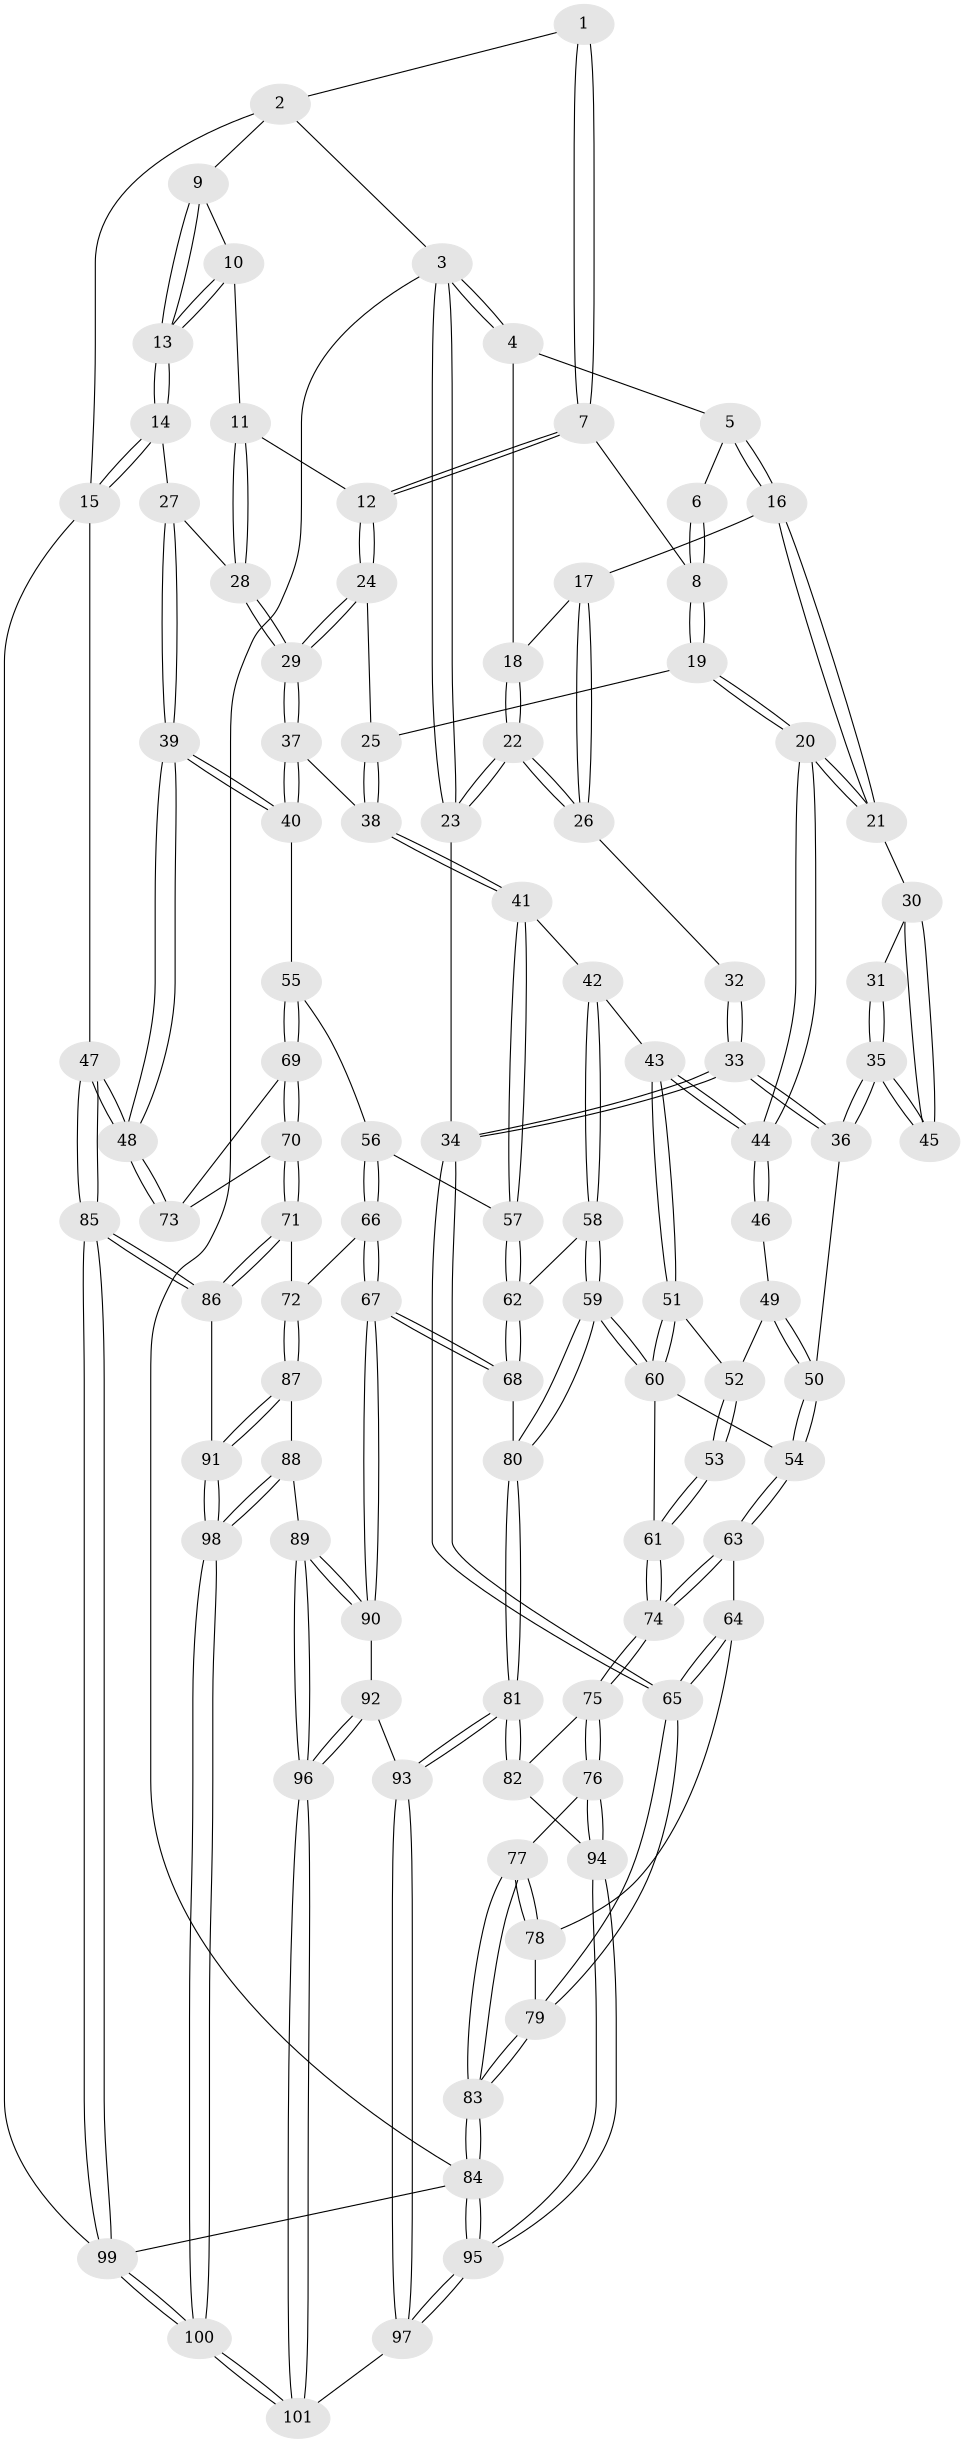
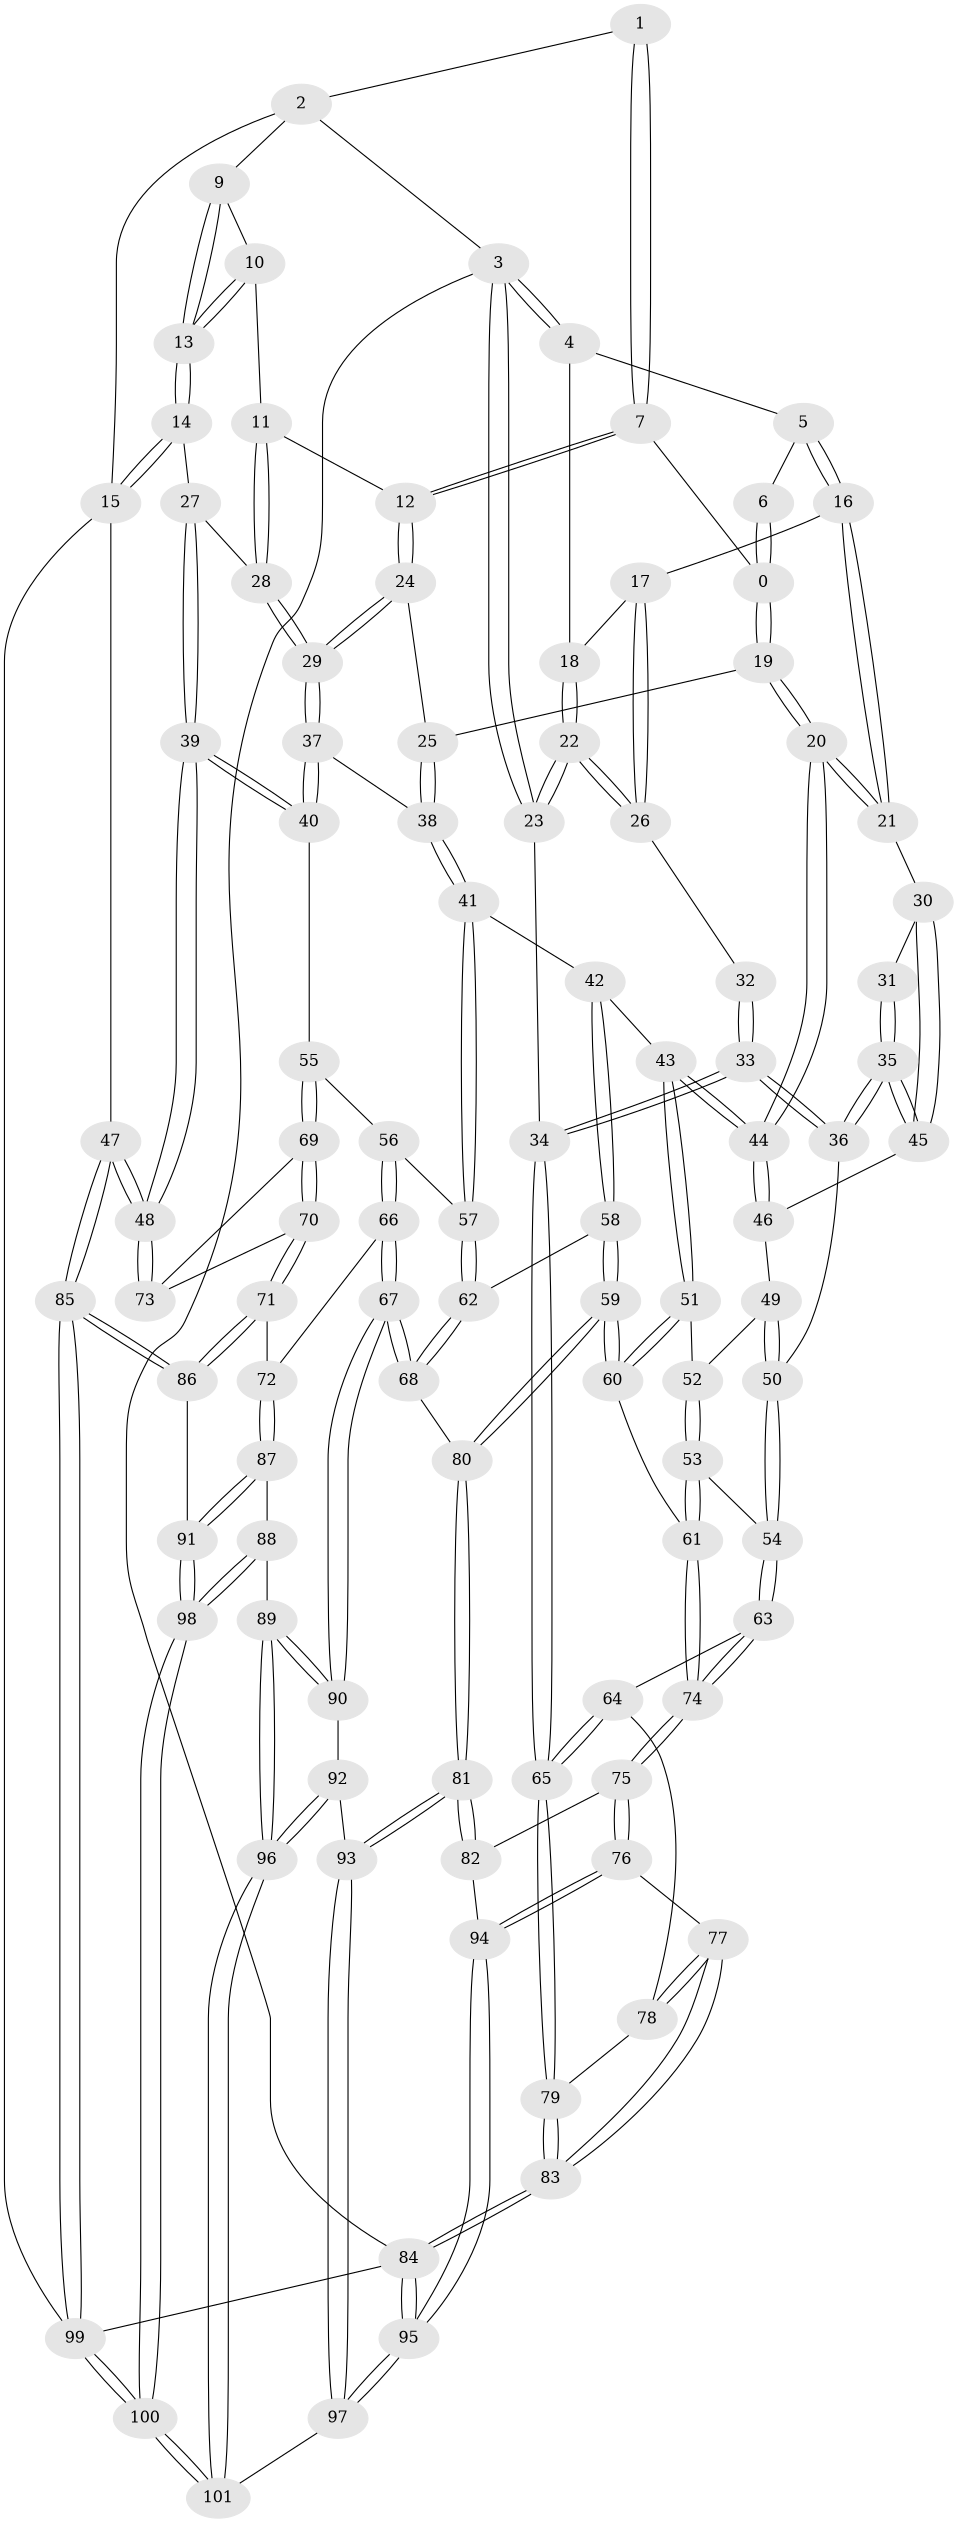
(697, 583) -> (764, 583)
none -> (847, 1179)
(725, 1421) -> (732, 1501)
